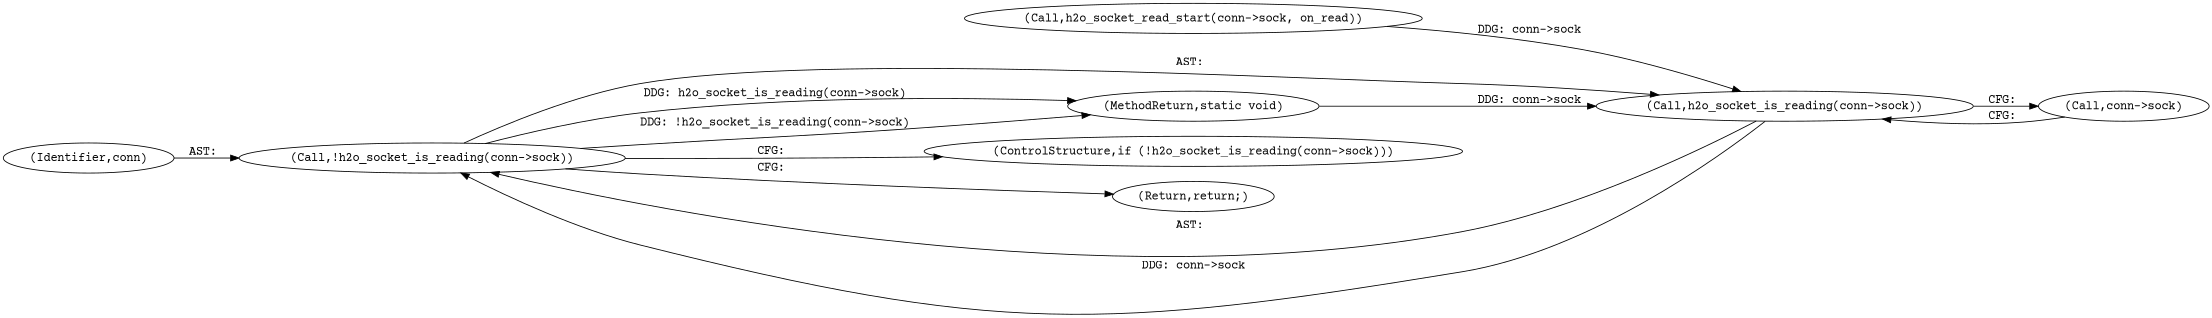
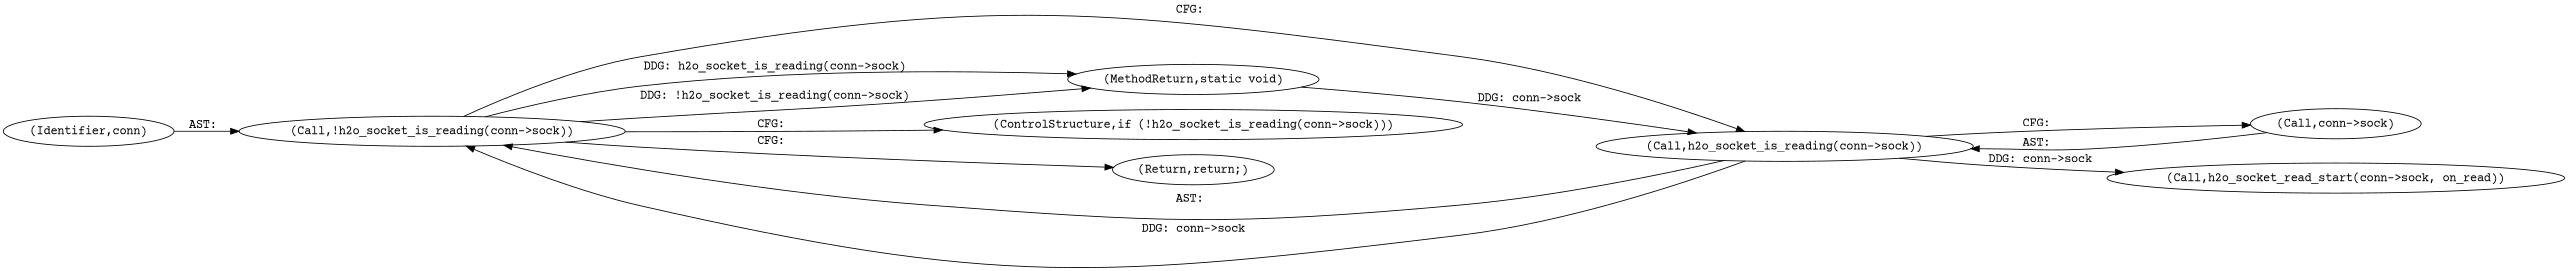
(1562, 46) -> (2007, 167)
(1193, 62) -> (1193, 10)
(2006, 116) -> (2040, 143)
